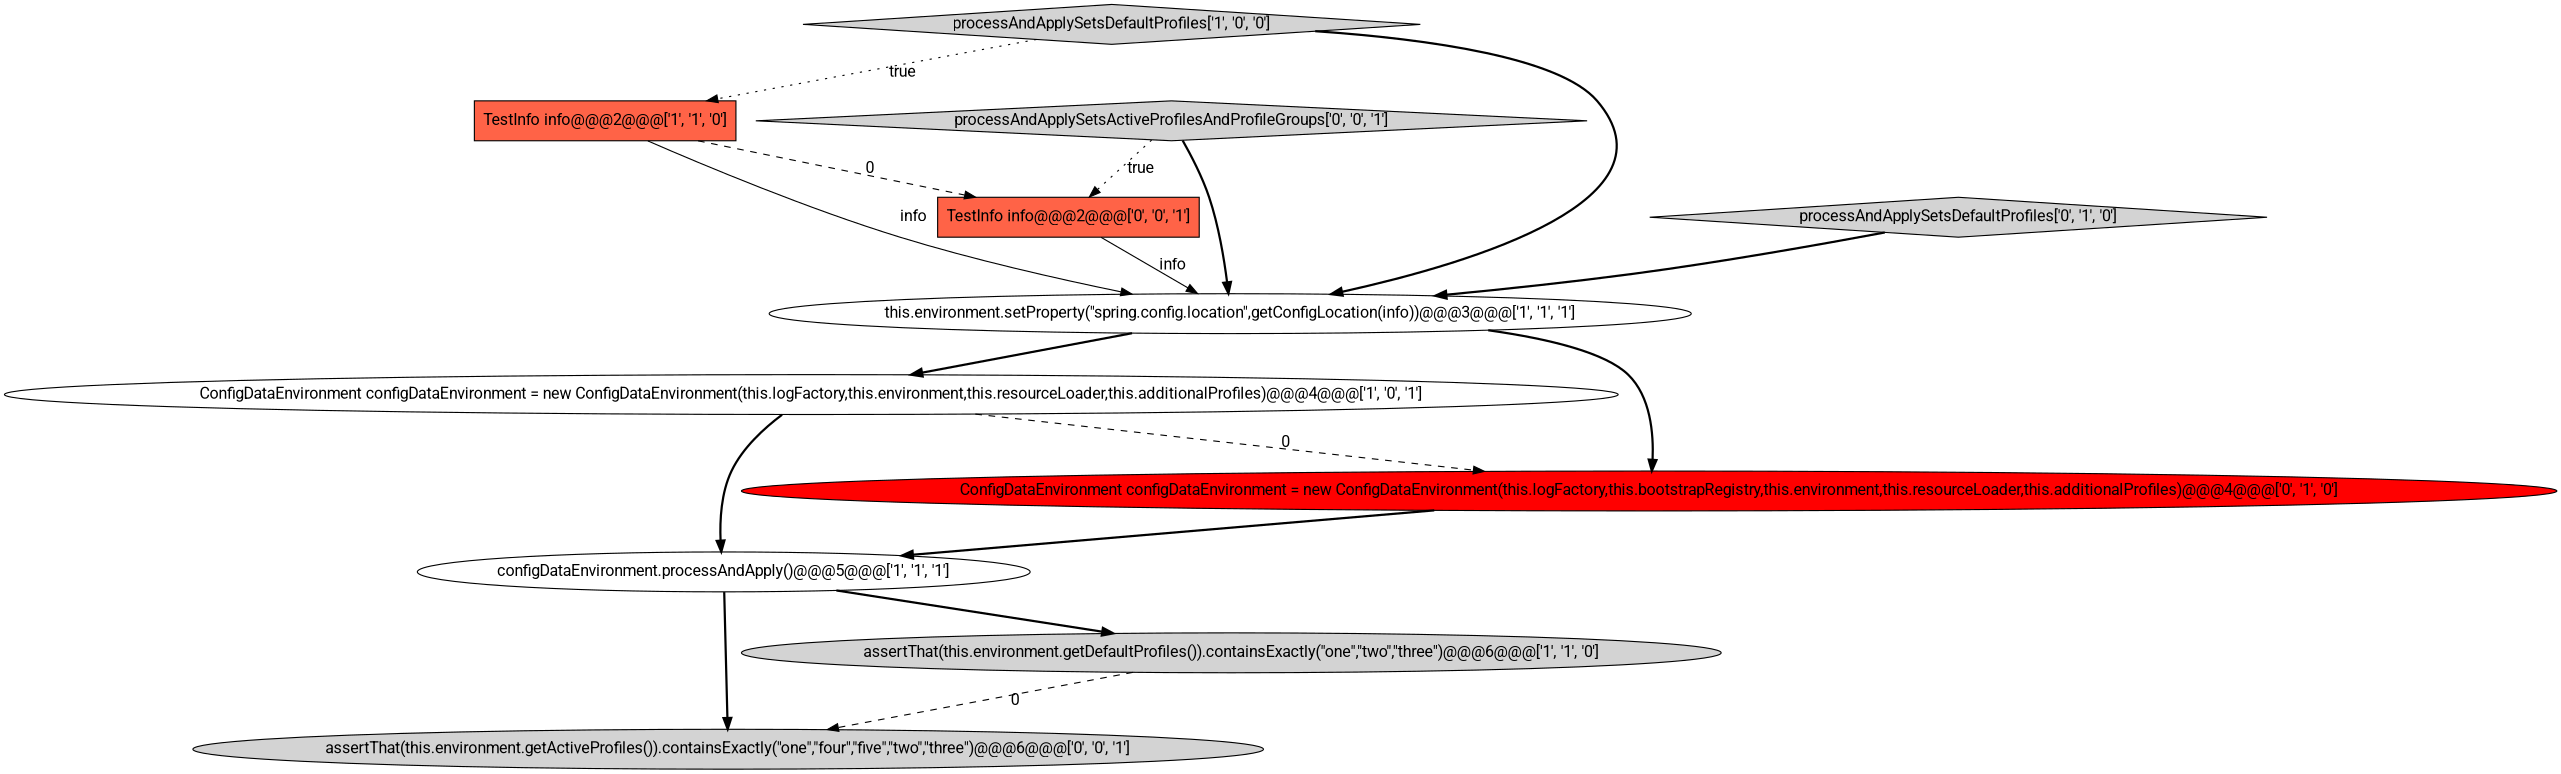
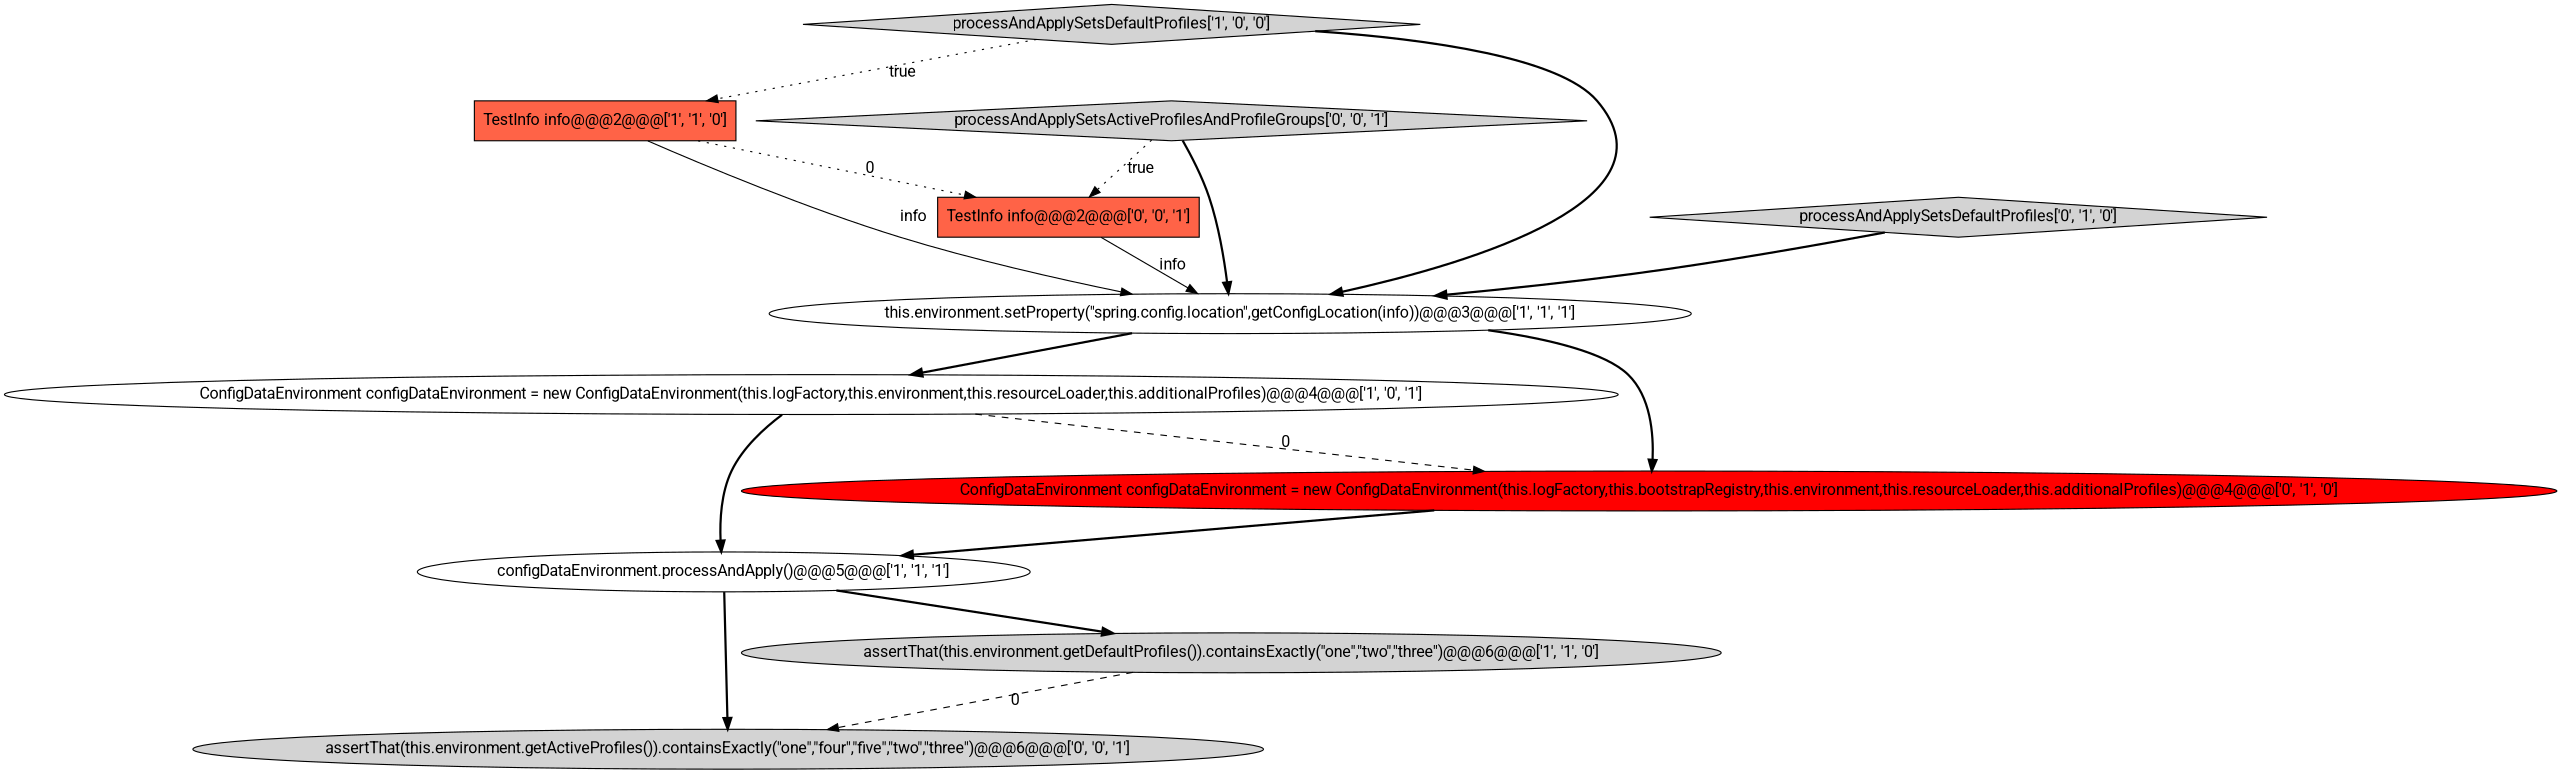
(831, 168) -> (831, 168)
